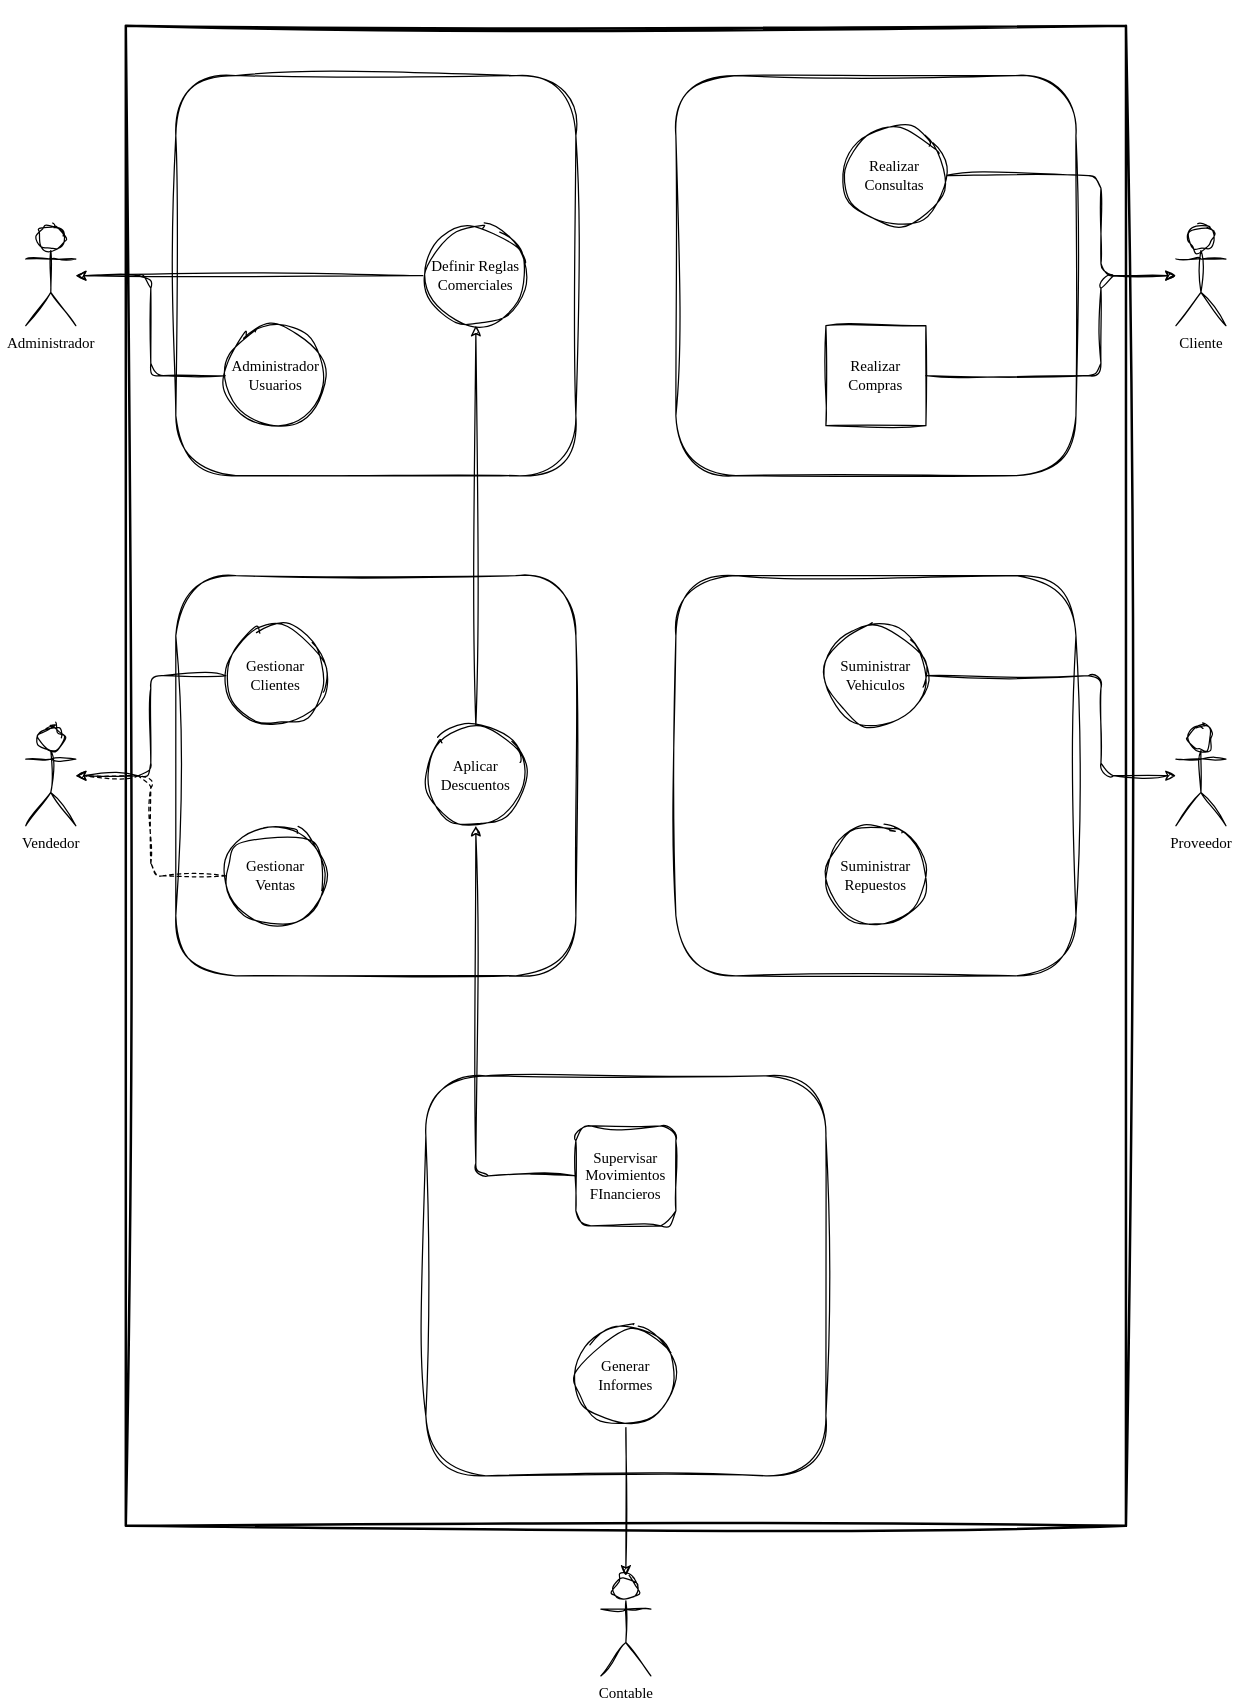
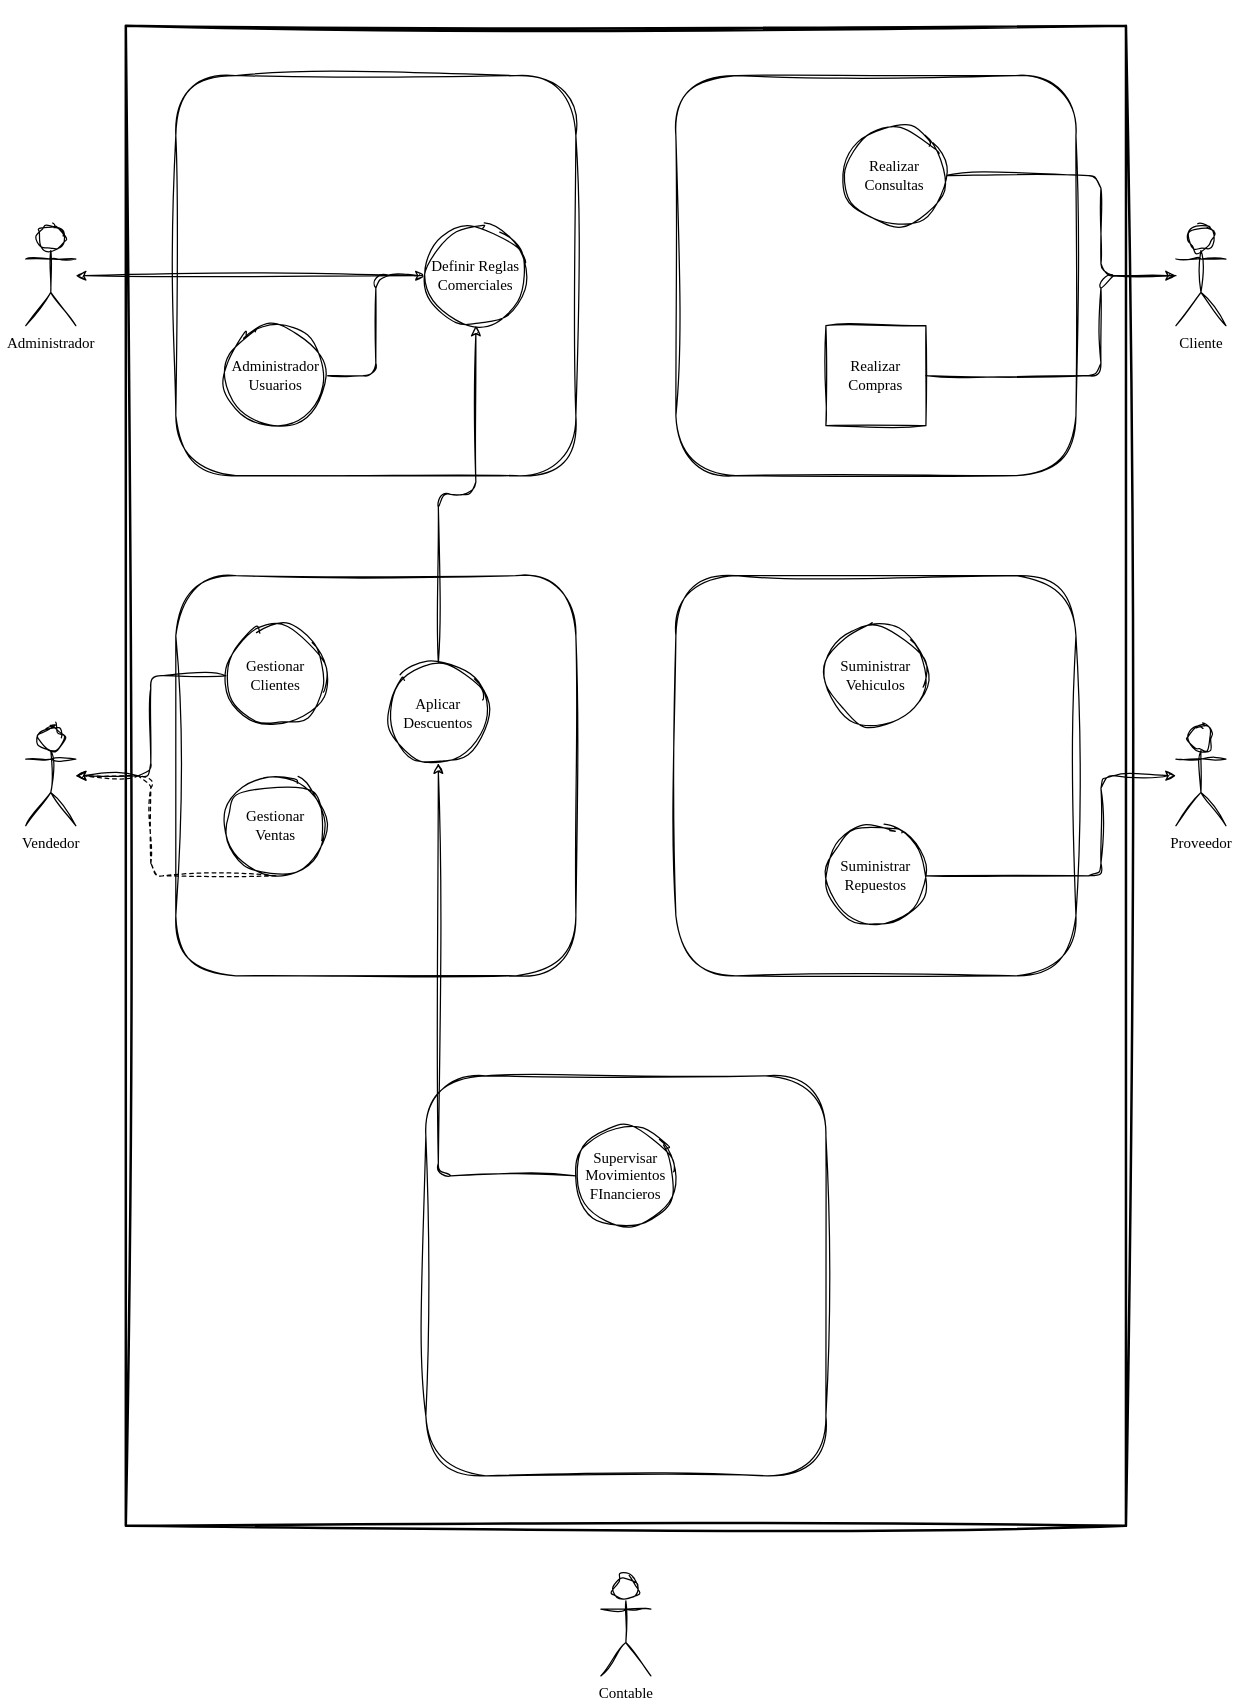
(1168, 276) -> (1172, 276)
(151, 359) -> (376, 346)
(1001, 676) -> none
(476, 776) -> (438, 713)
(276, 876) -> (276, 826)
none -> (1000, 876)
(626, 1176) -> (626, 1176)
(626, 1376) -> none
(626, 1447) -> none
